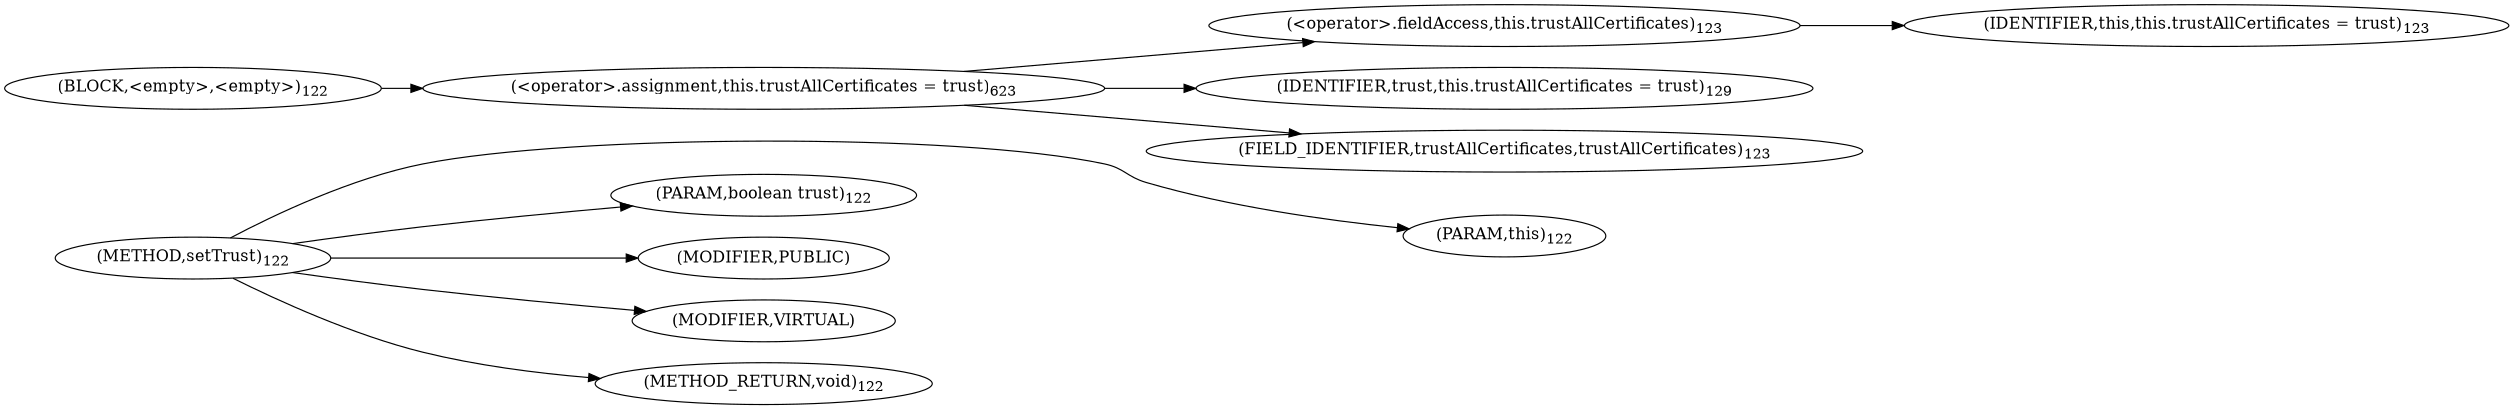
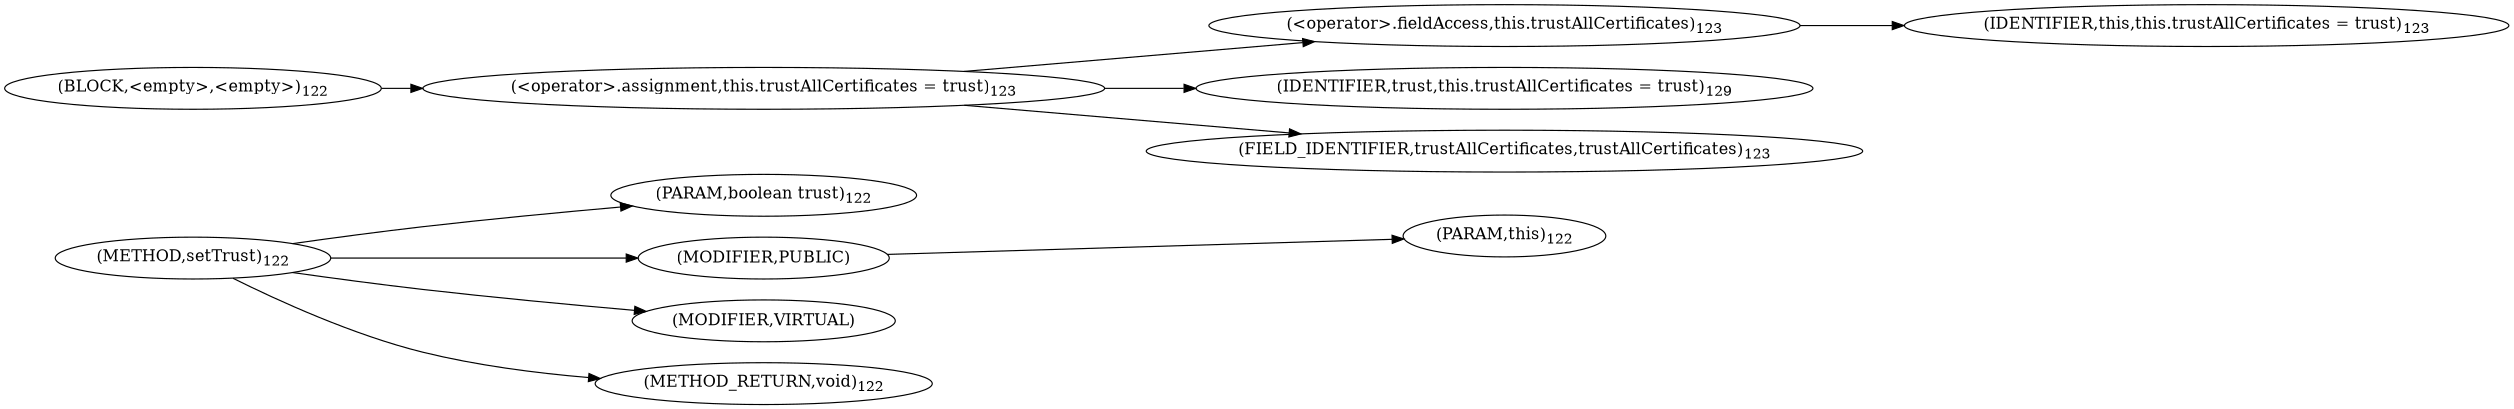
(1003, 87) -> (1003, 87)
(811, 142) -> (1140, 247)
